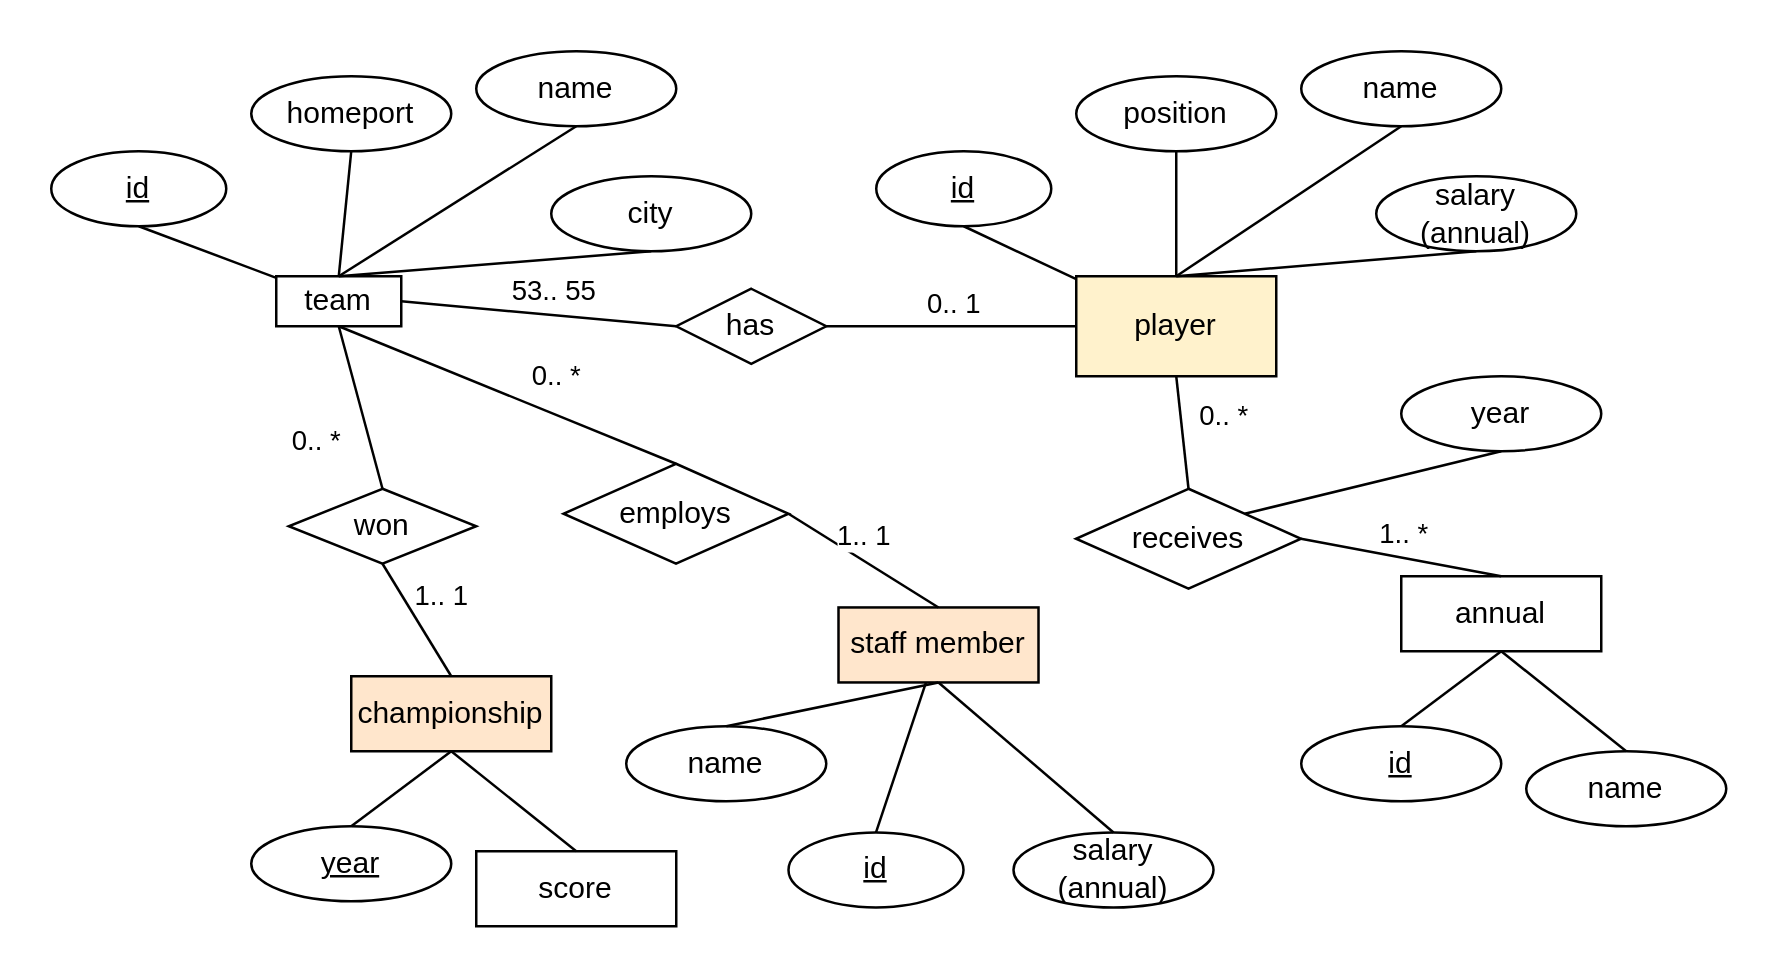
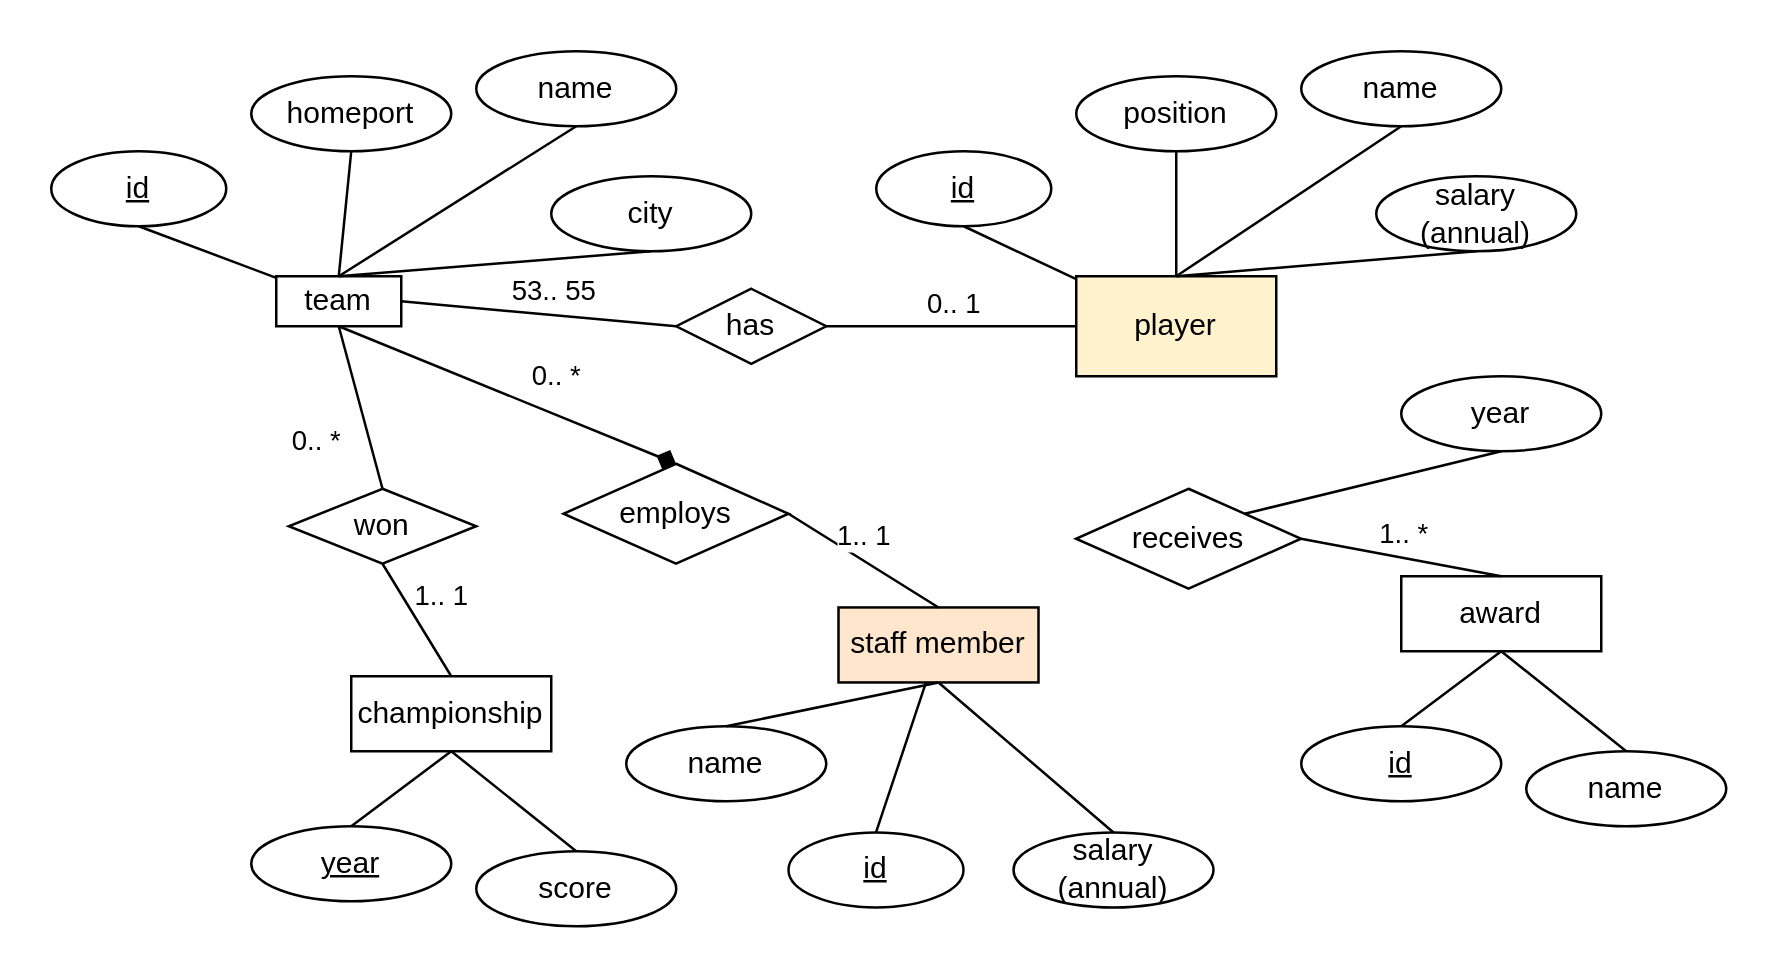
(1182, 432) -> none
(666, 460) -> (657, 456)
(1501, 614) -> (1501, 614)
(451, 714) -> (451, 714)
(576, 889) -> (576, 889)
